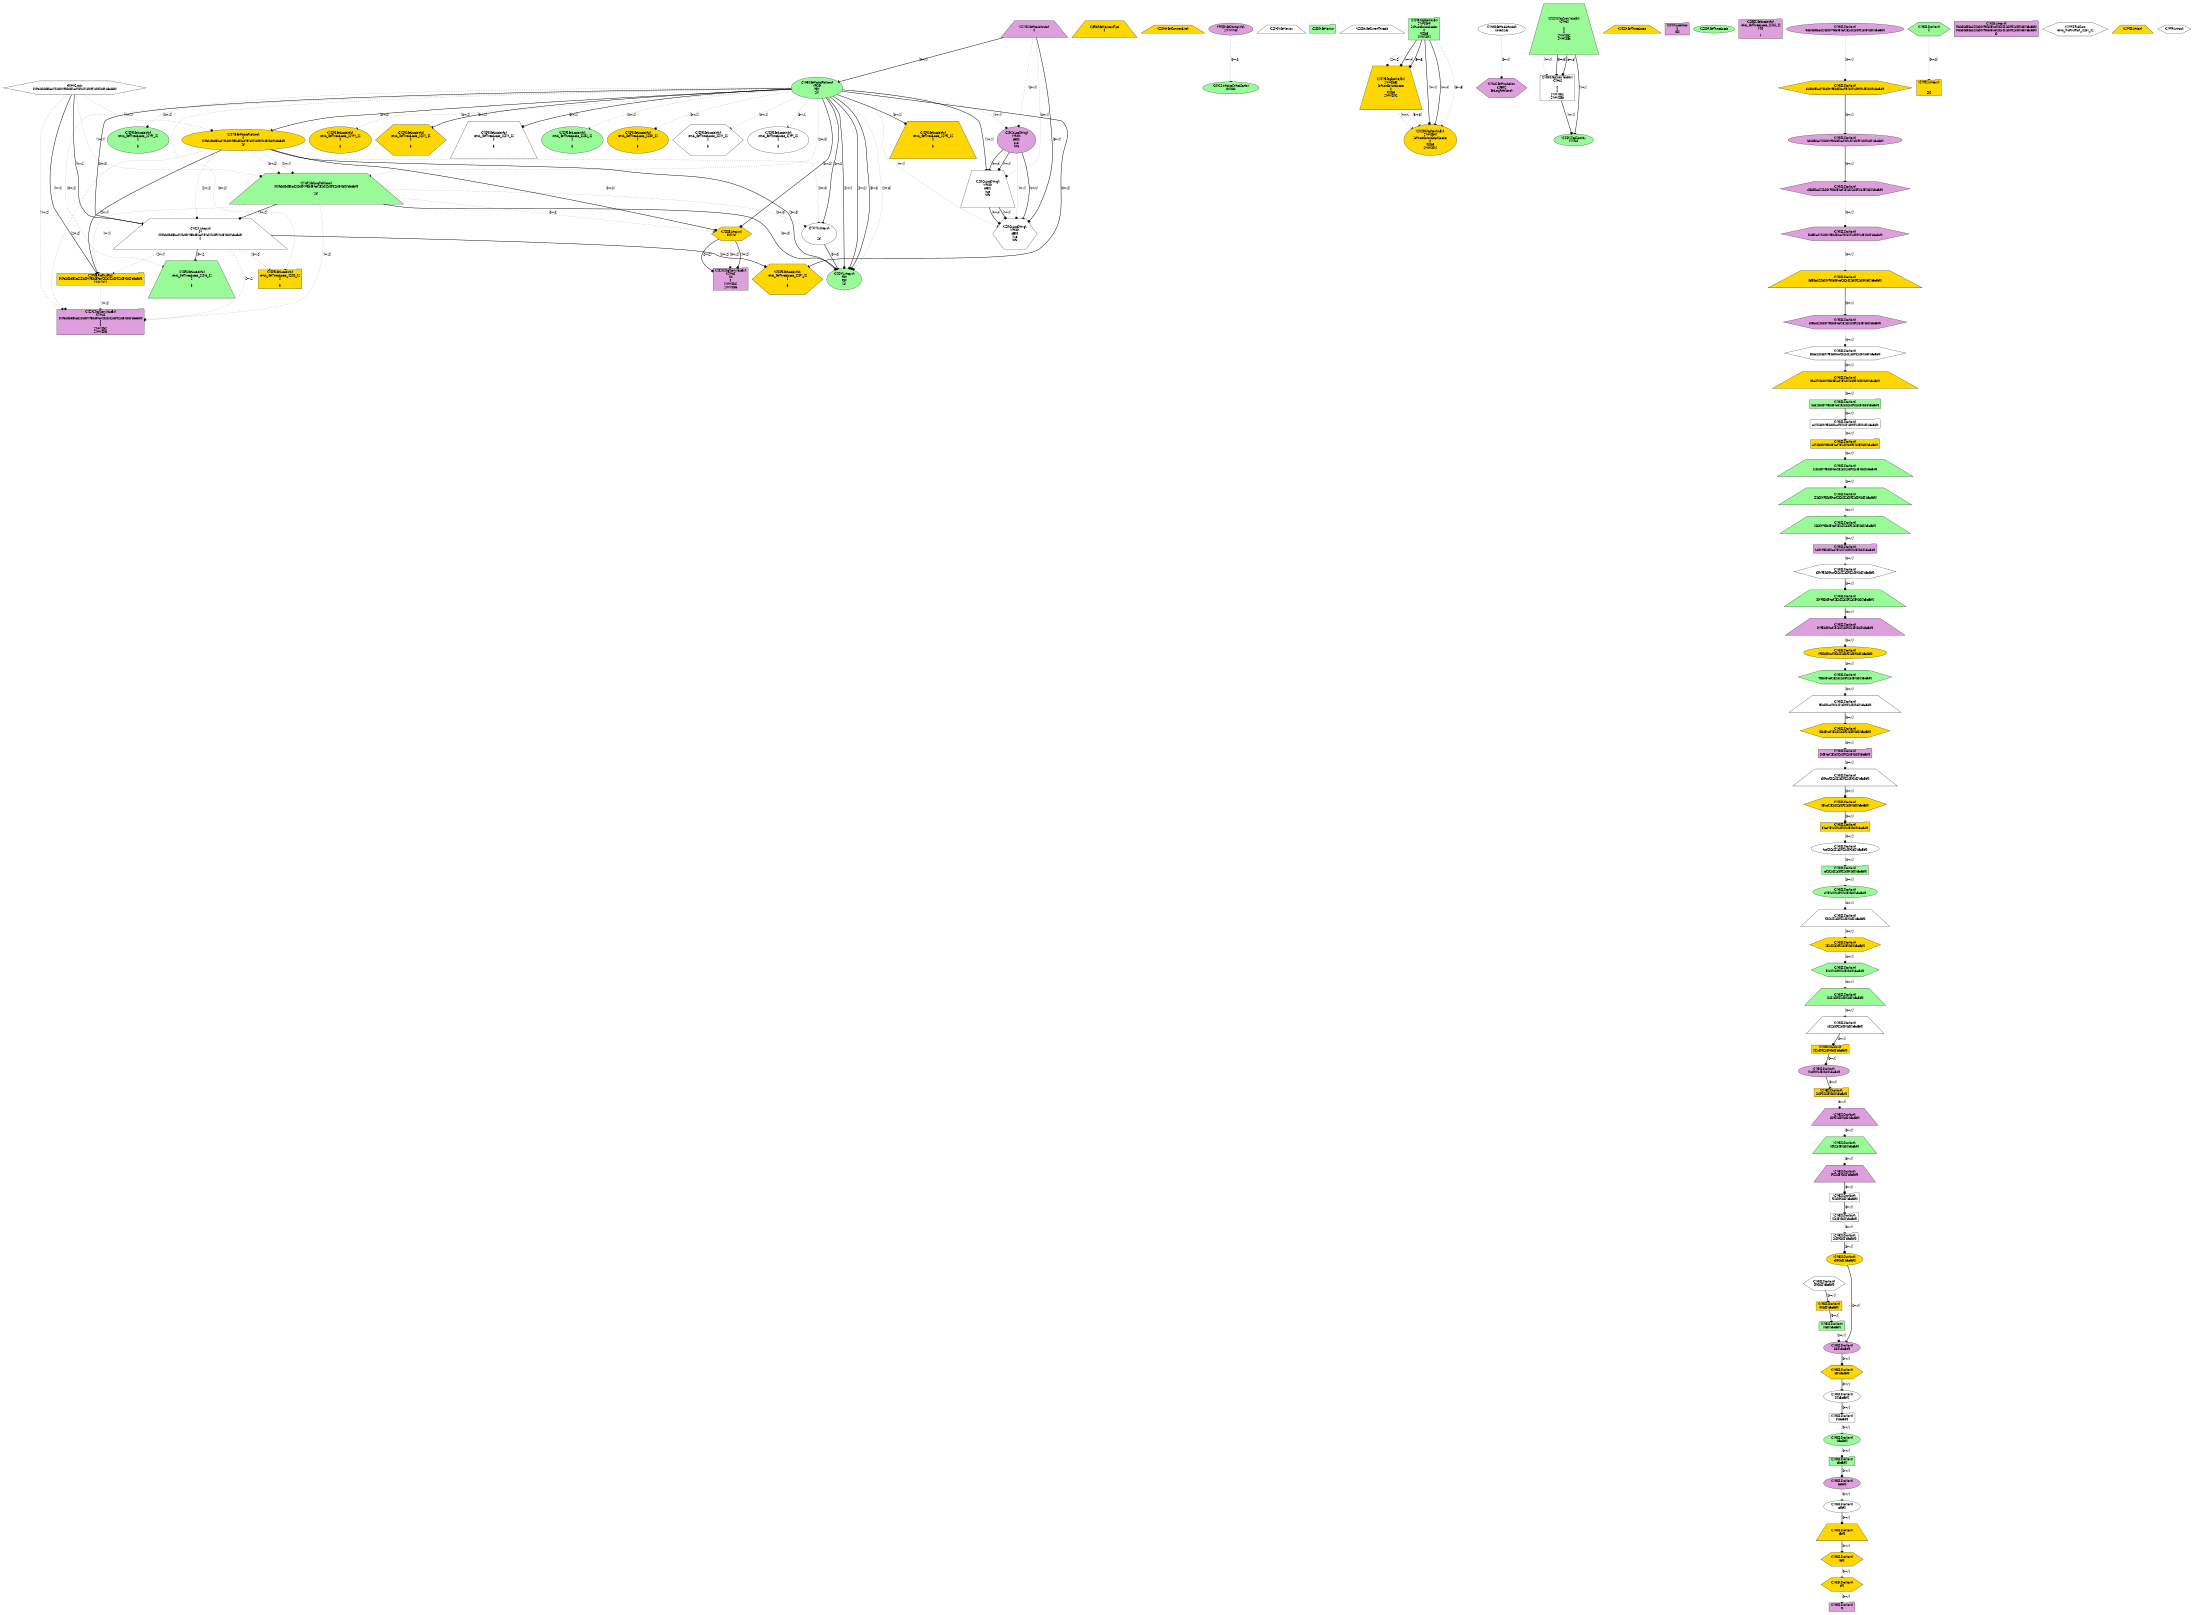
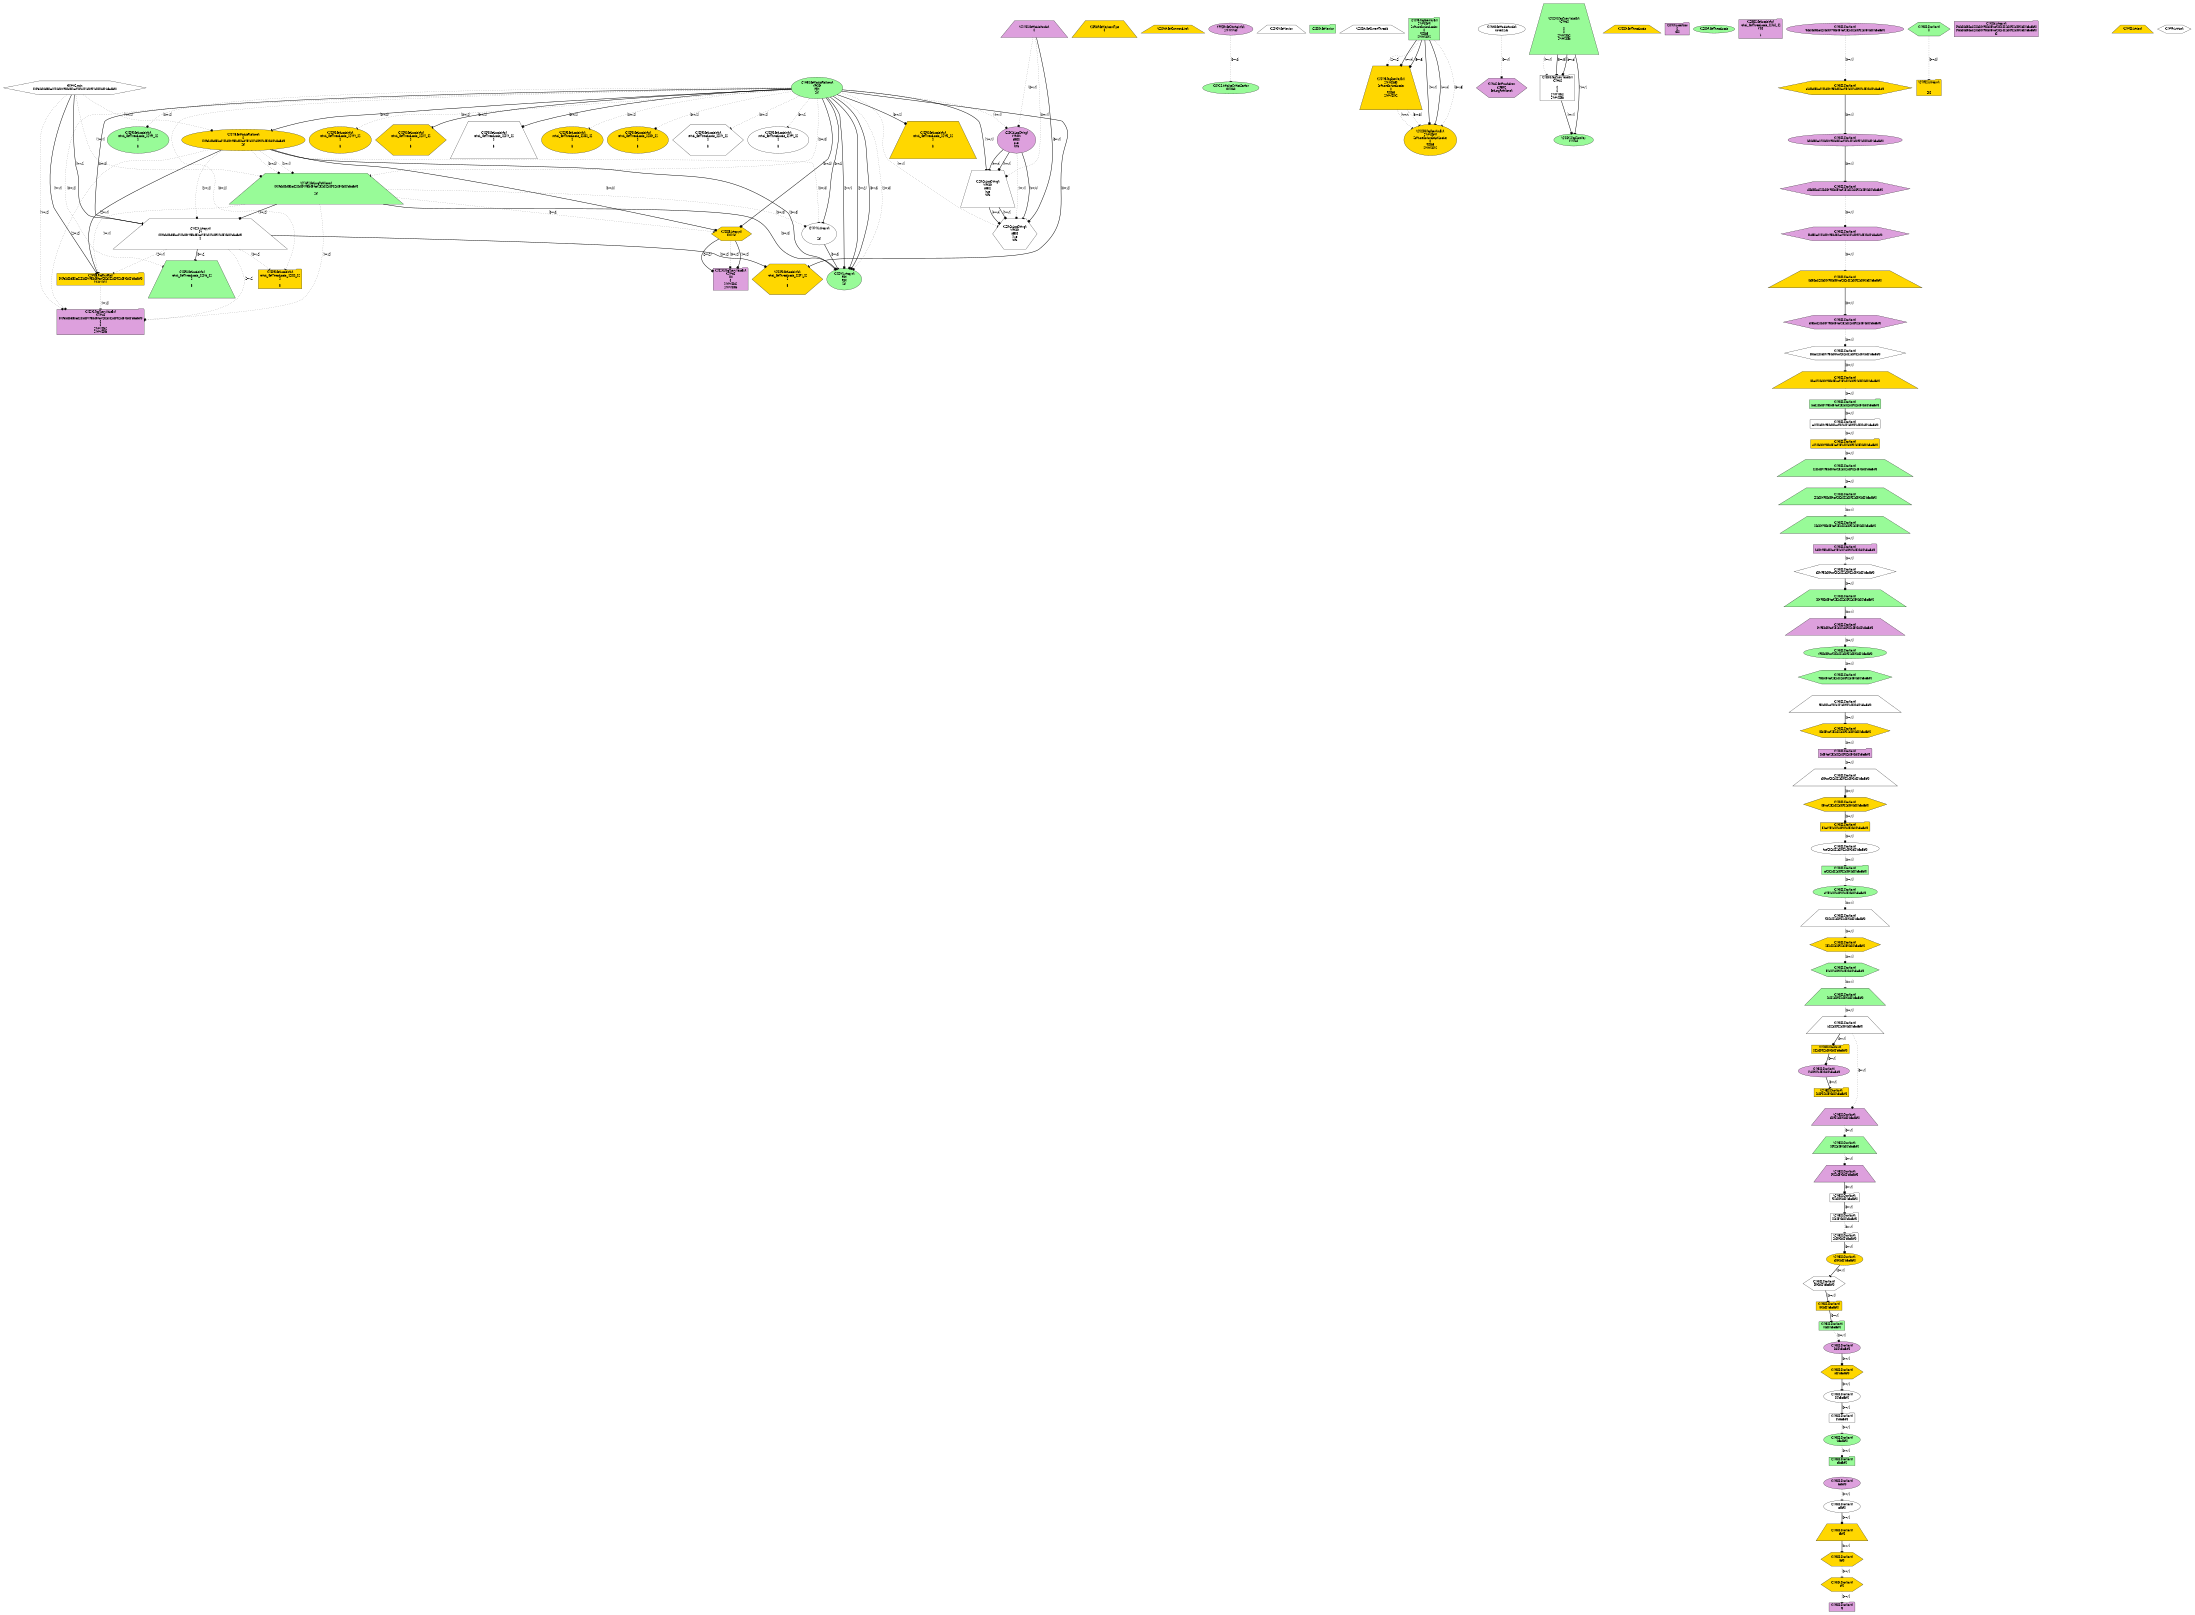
(2075, 29) -> none
(921, 60) -> none
(572, 140) -> (572, 140)
(1845, 653) -> (1845, 653)
(1845, 689) -> none
(1836, 1102) -> (1858, 1070)
(1852, 1303) -> (1835, 1270)
(1842, 1470) -> none
